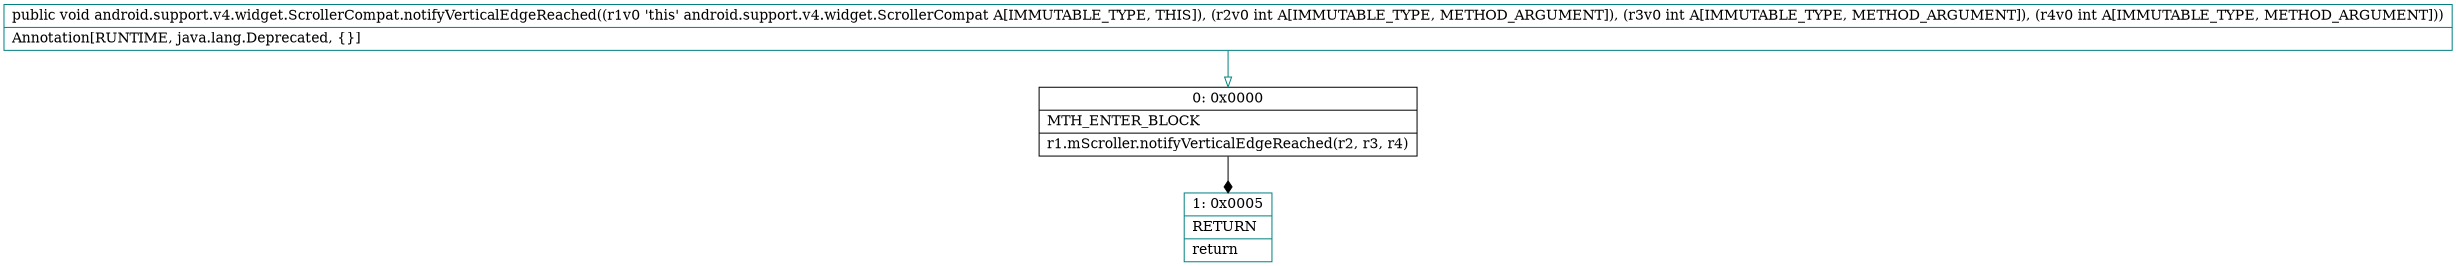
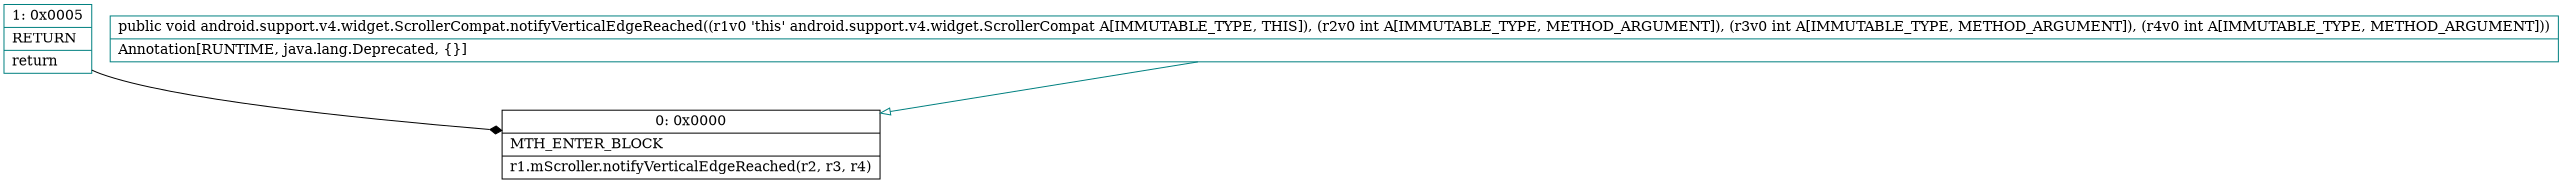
(1228, 169) -> (289, 109)
